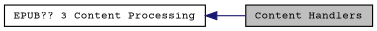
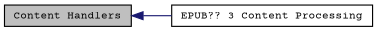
(231, 16) -> (157, 16)
